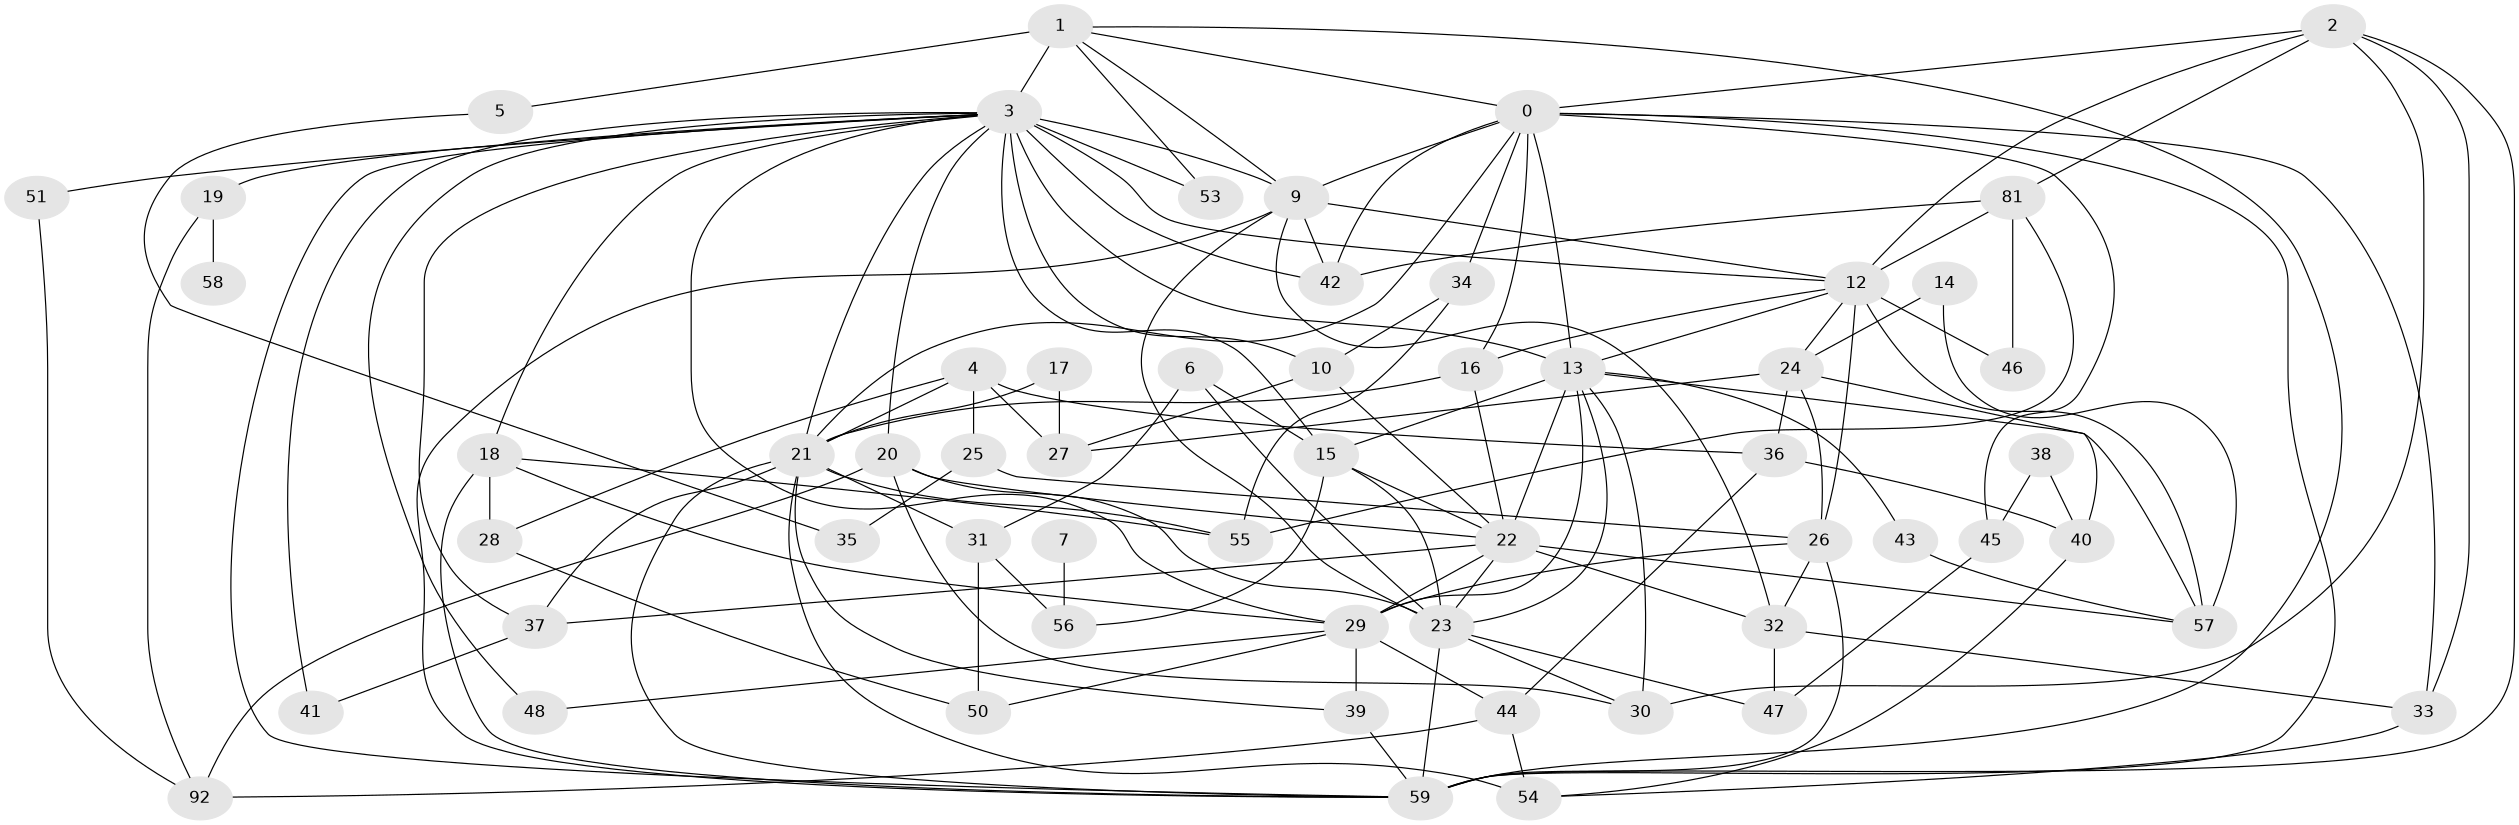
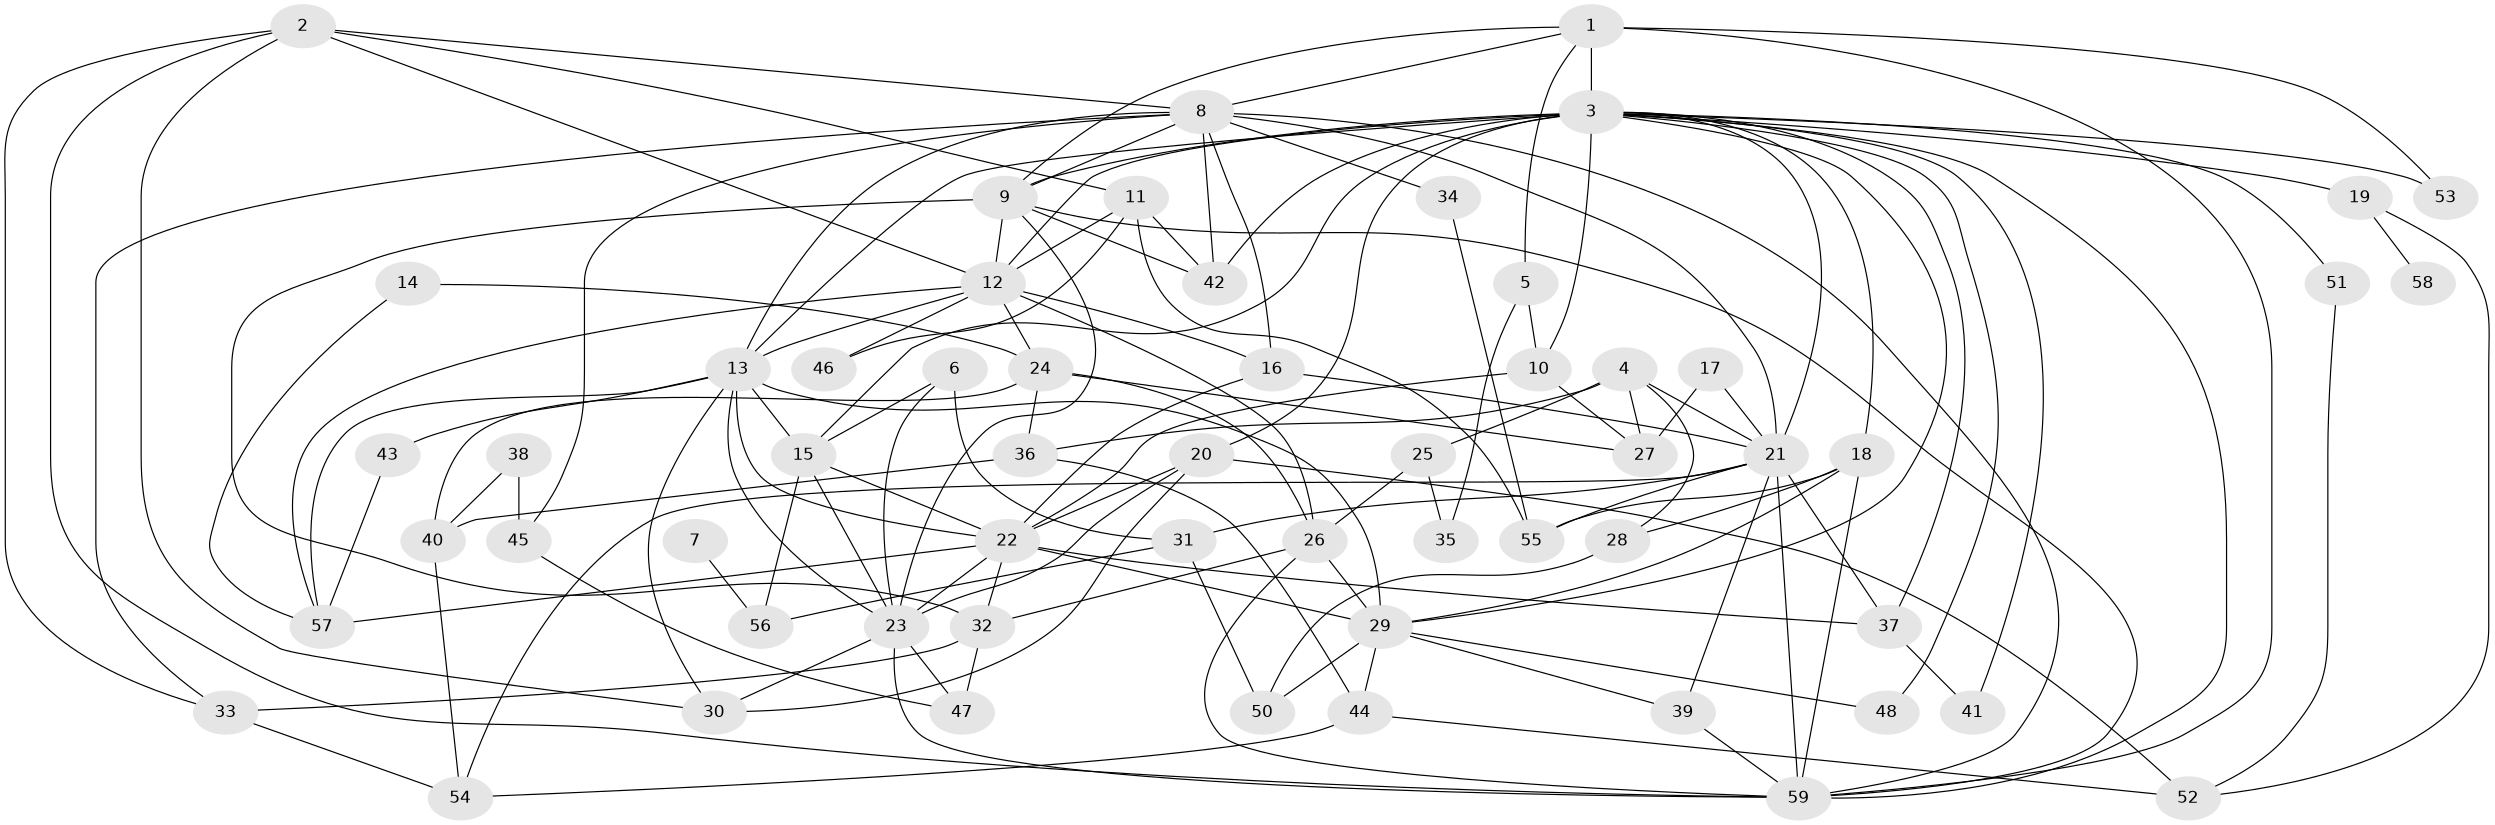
(1528, 112) -> (1202, 112)
(2013, 198) -> (1136, 198)
(1401, 321) -> (1532, 326)
(200, 798) -> (2188, 798)
